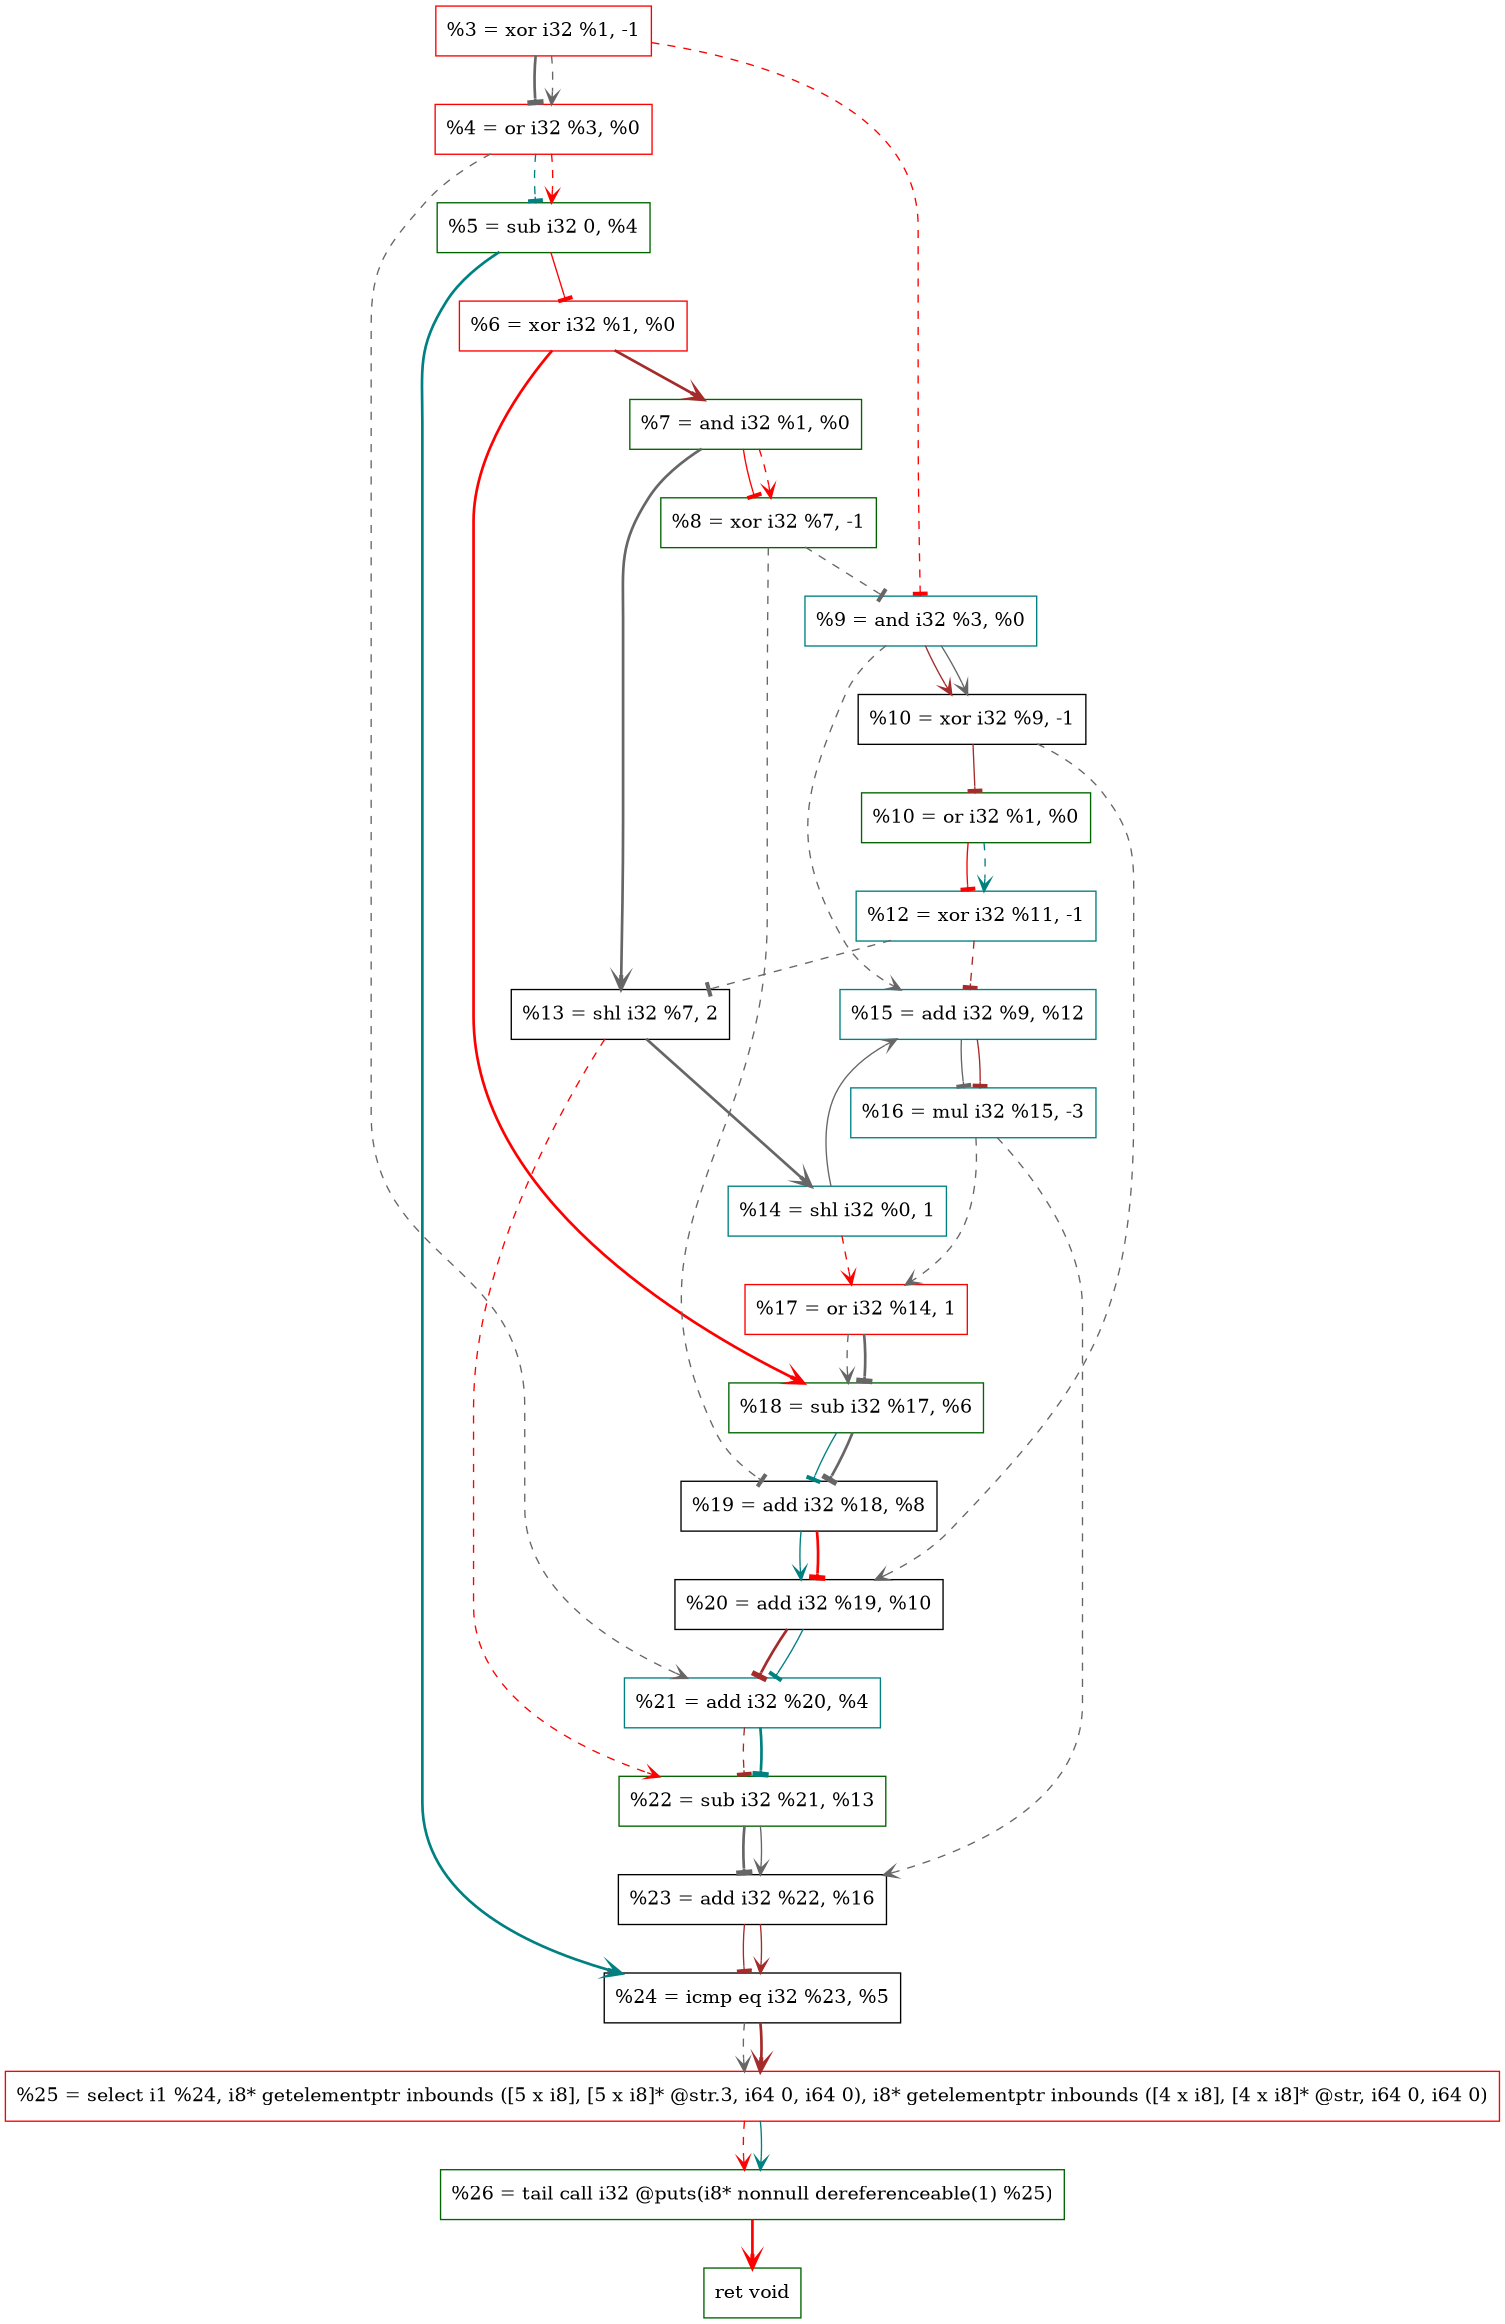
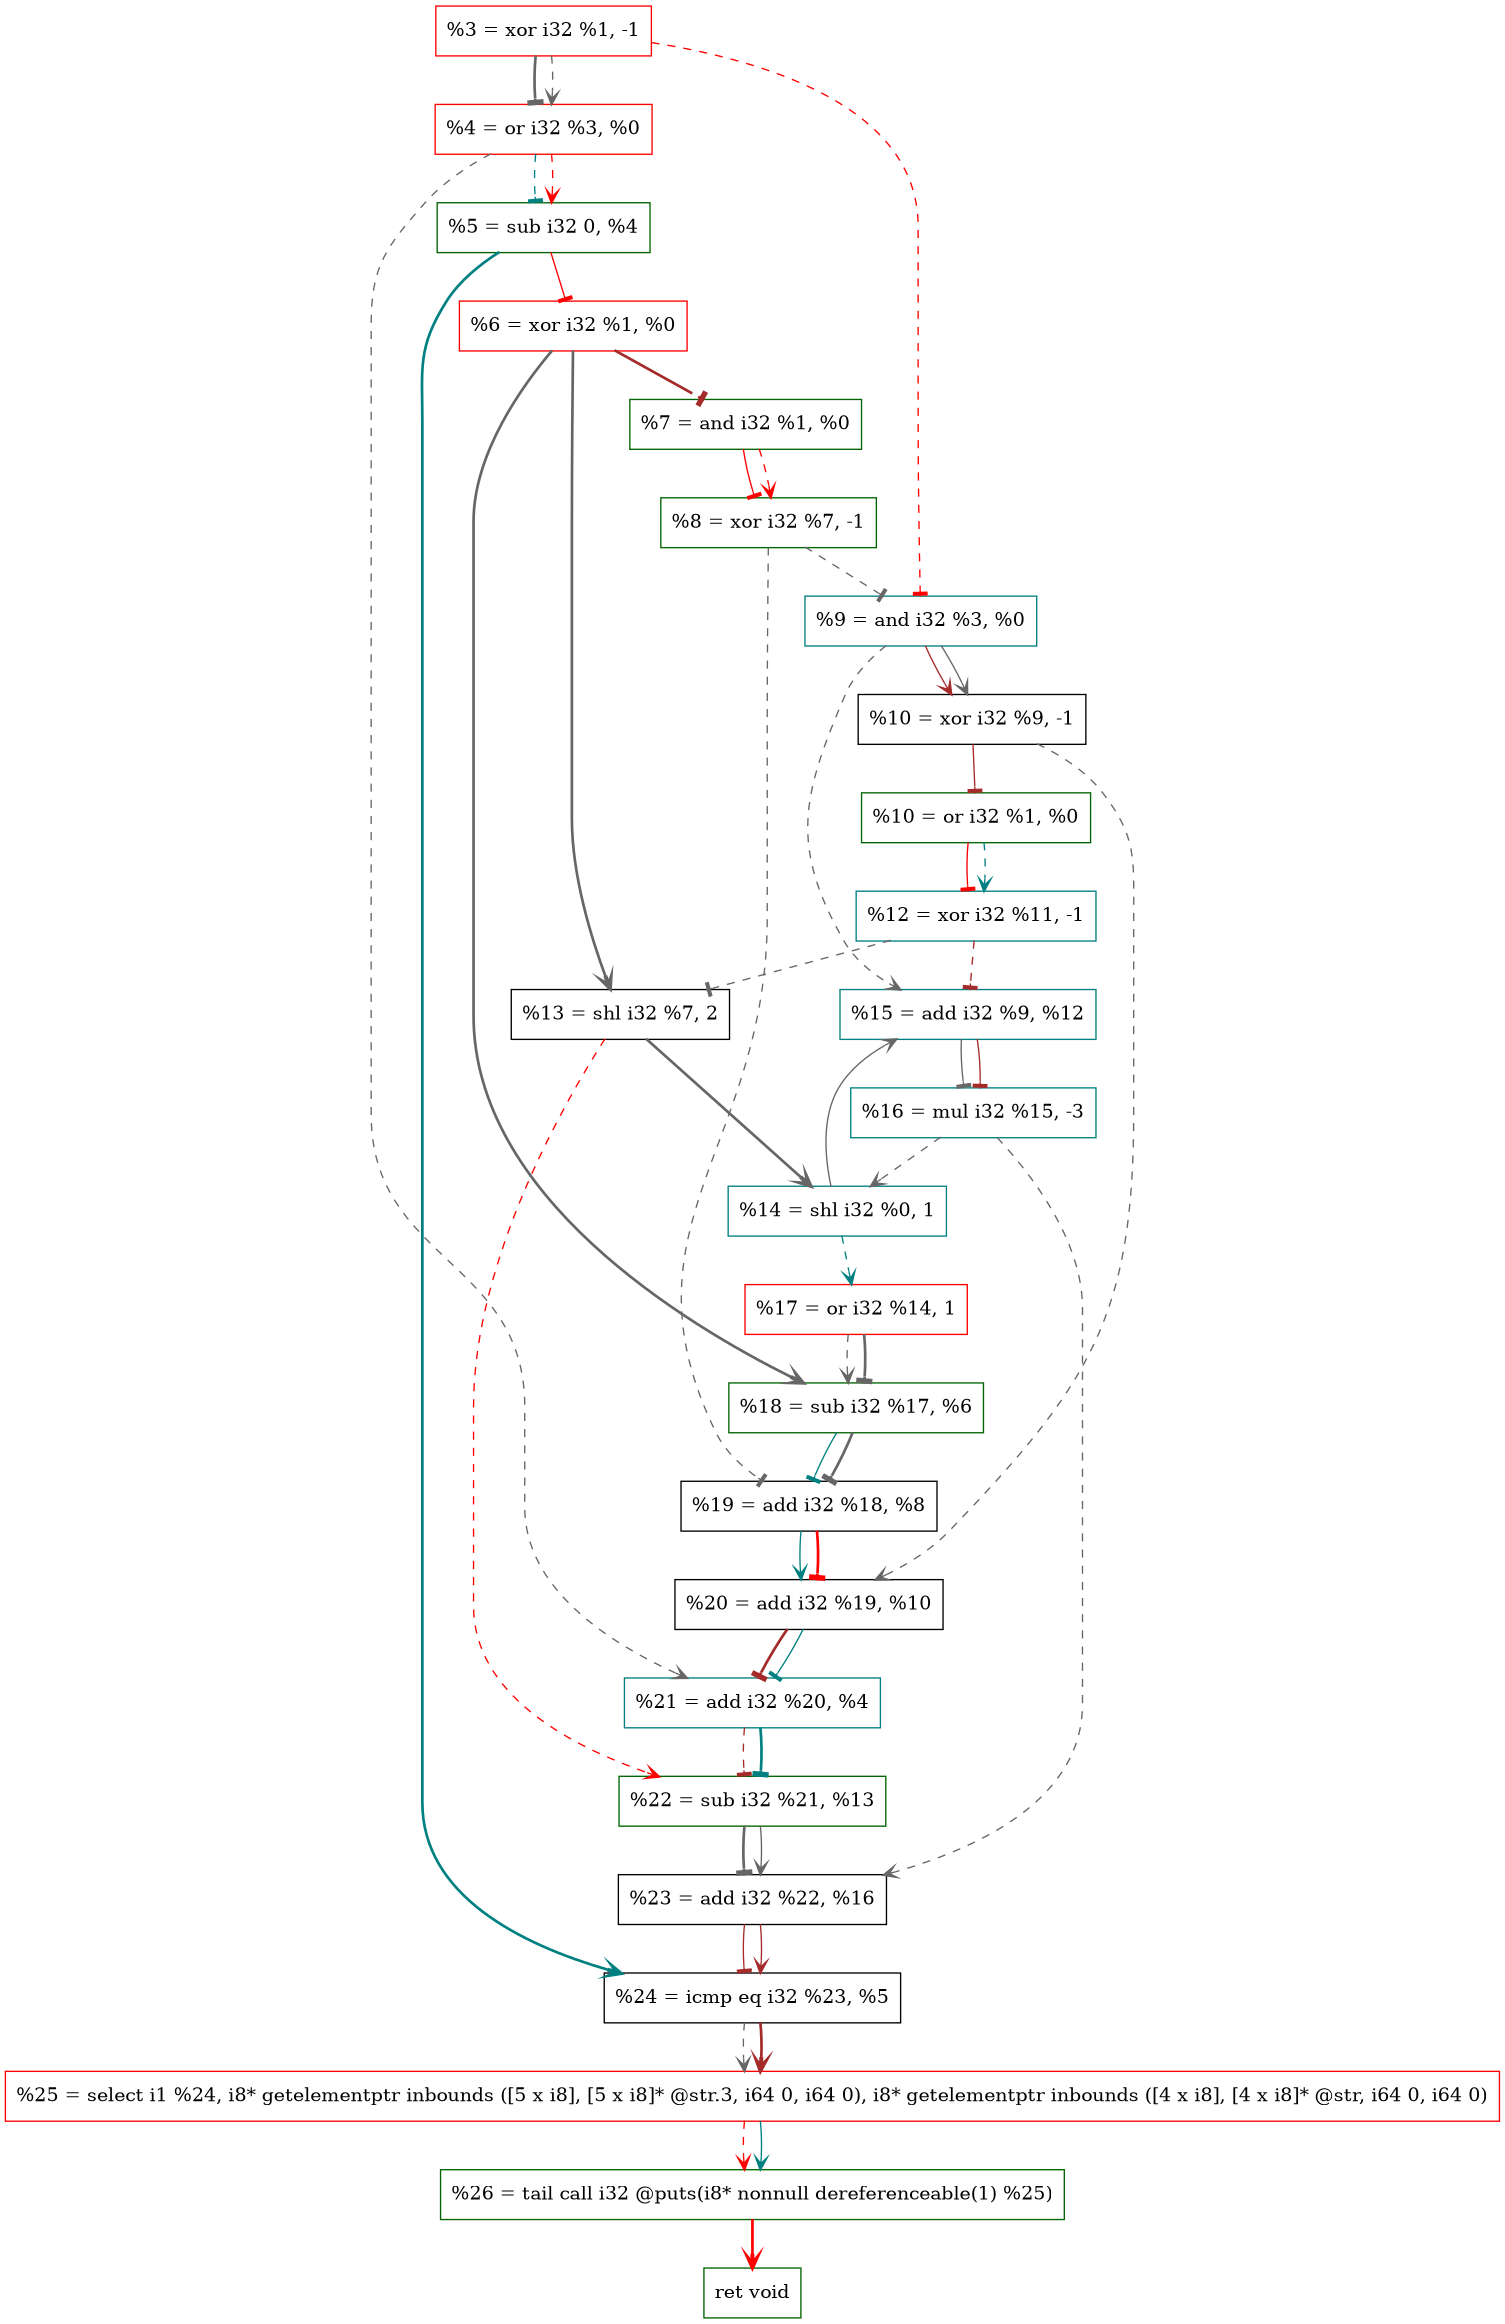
(653, 372) -> (653, 372)
(623, 698) -> (572, 666)
(474, 925) -> (474, 925)
(967, 1217) -> (911, 1158)
(845, 1254) -> (845, 1254)
